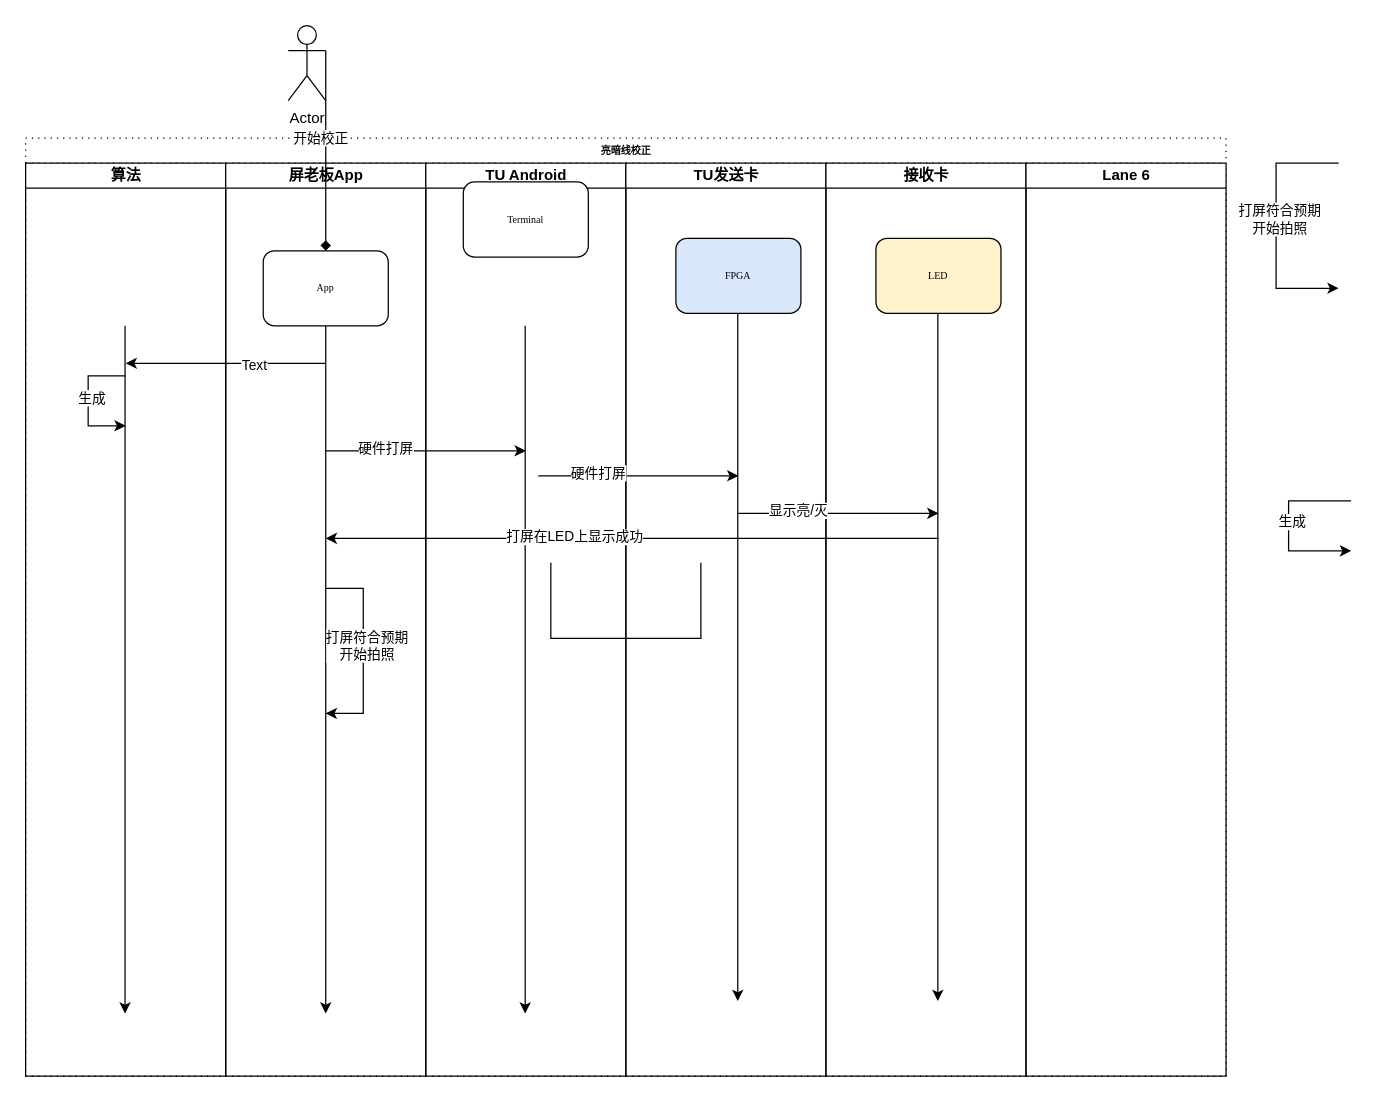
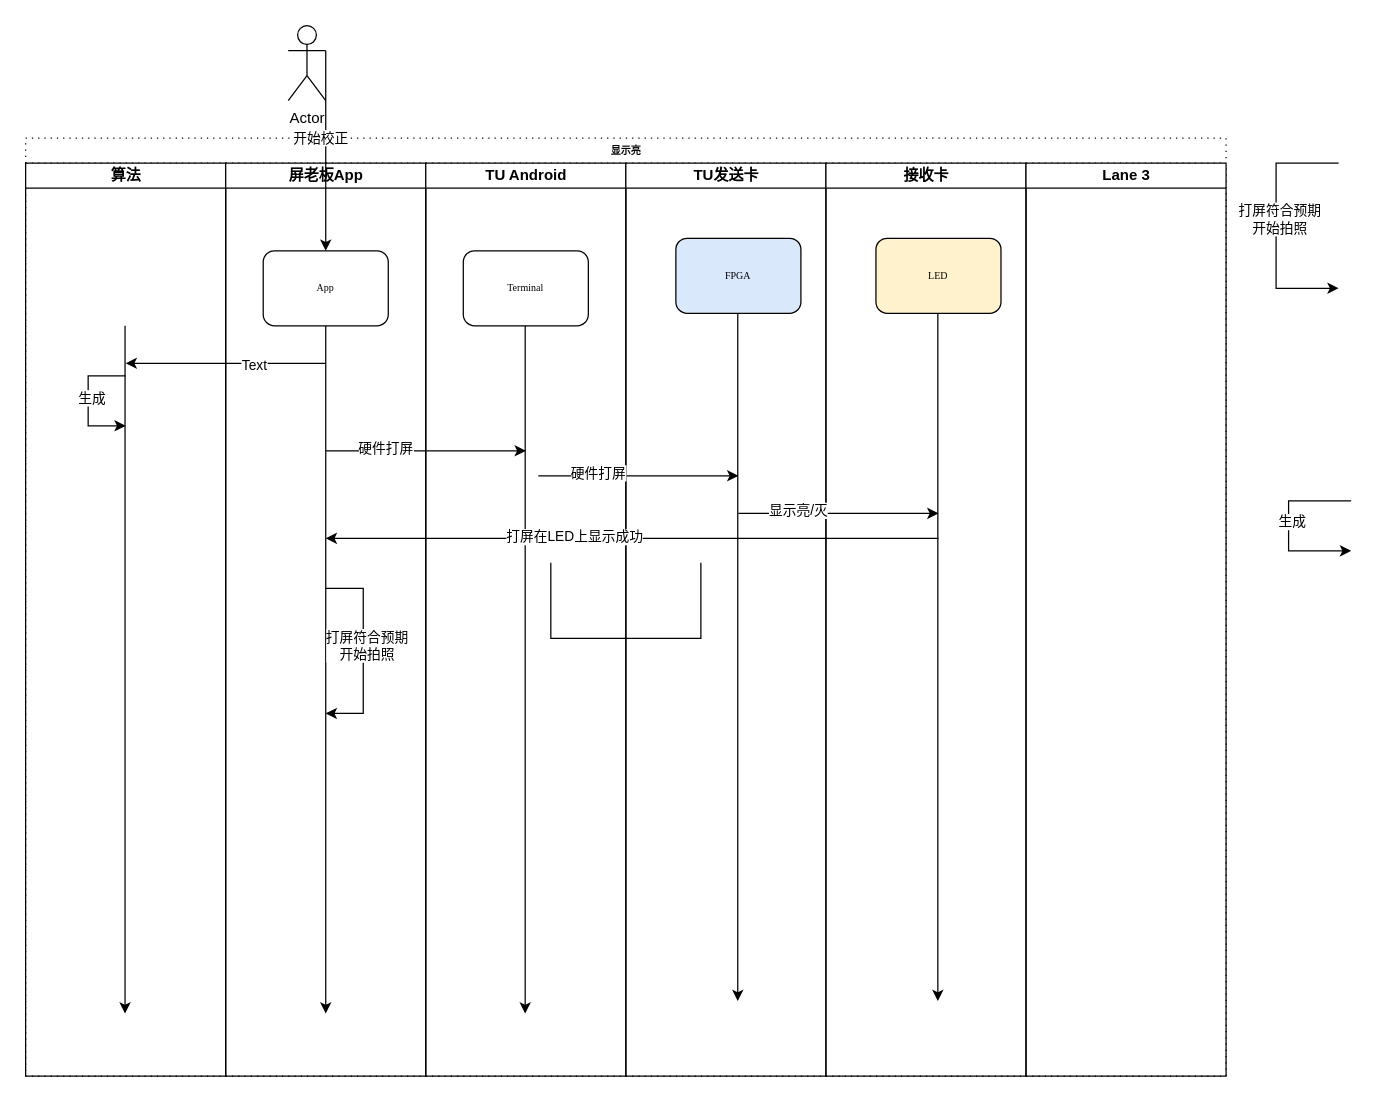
(626, 151) -> (626, 151)
(1126, 176) -> (1126, 176)
(526, 219) -> (526, 288)
(326, 240) -> (326, 241)
